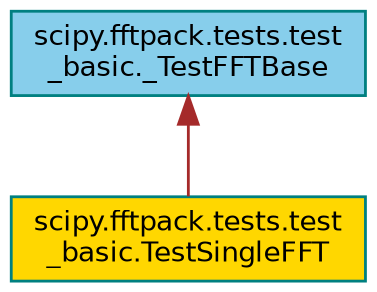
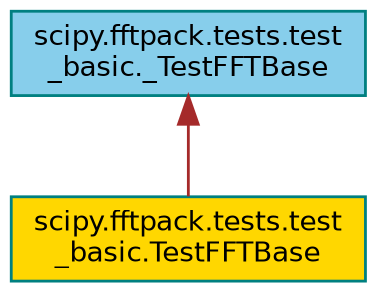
(188, 239) -> (188, 239)
